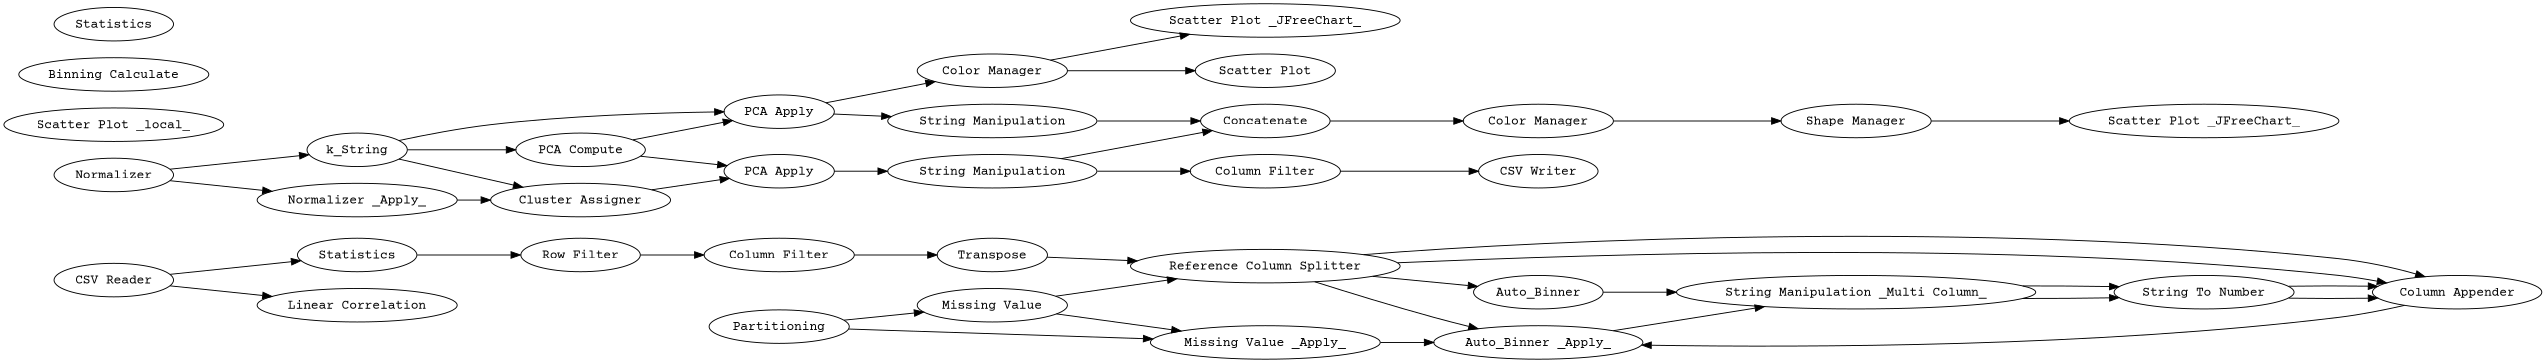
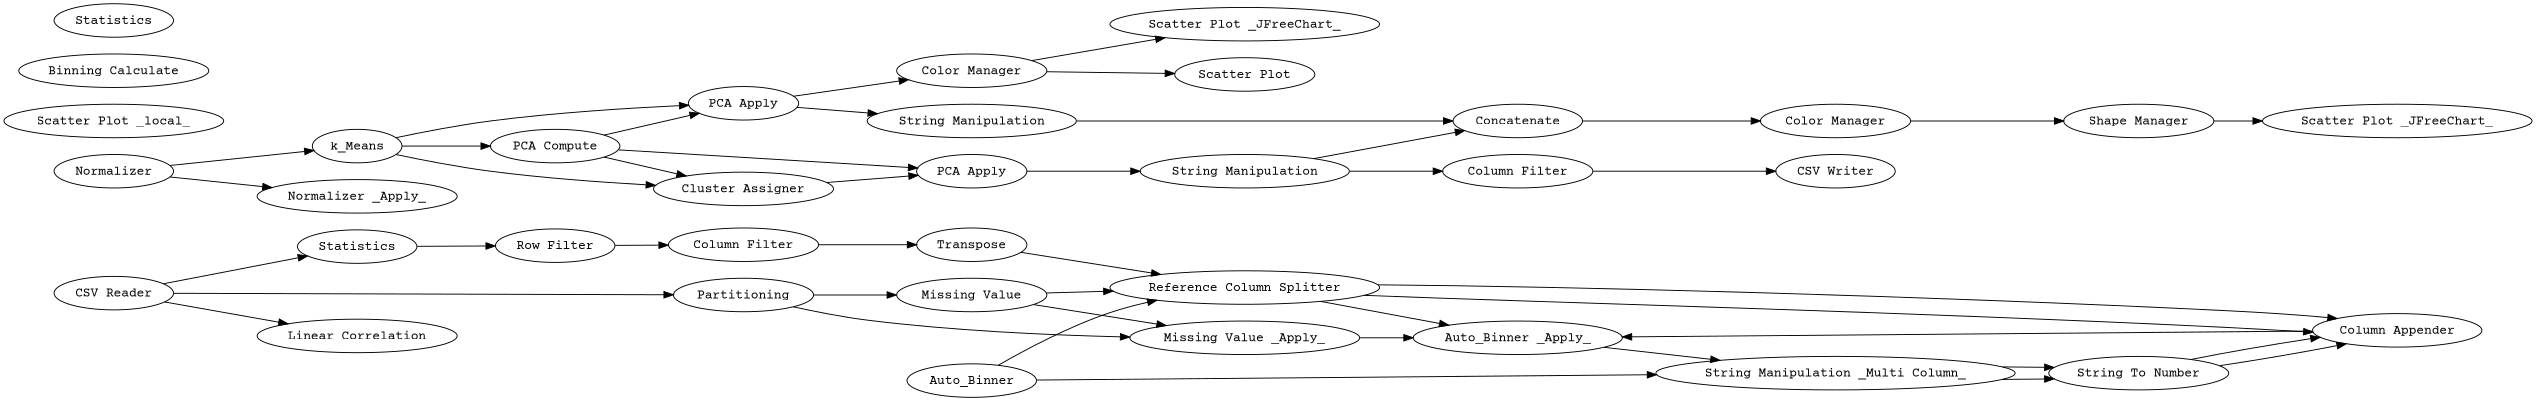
(357, 150) -> (357, 146)
(469, 200) -> (640, 165)
(1420, 281) -> (1071, 328)
none -> (419, 294)
